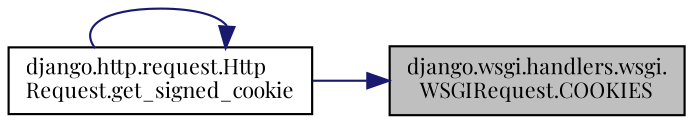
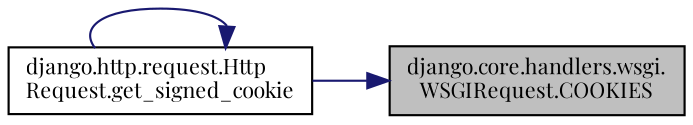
(537, 81) -> (537, 81)
